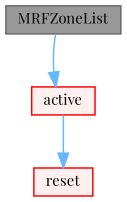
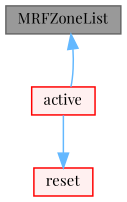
(54, 53) -> (73, 68)
